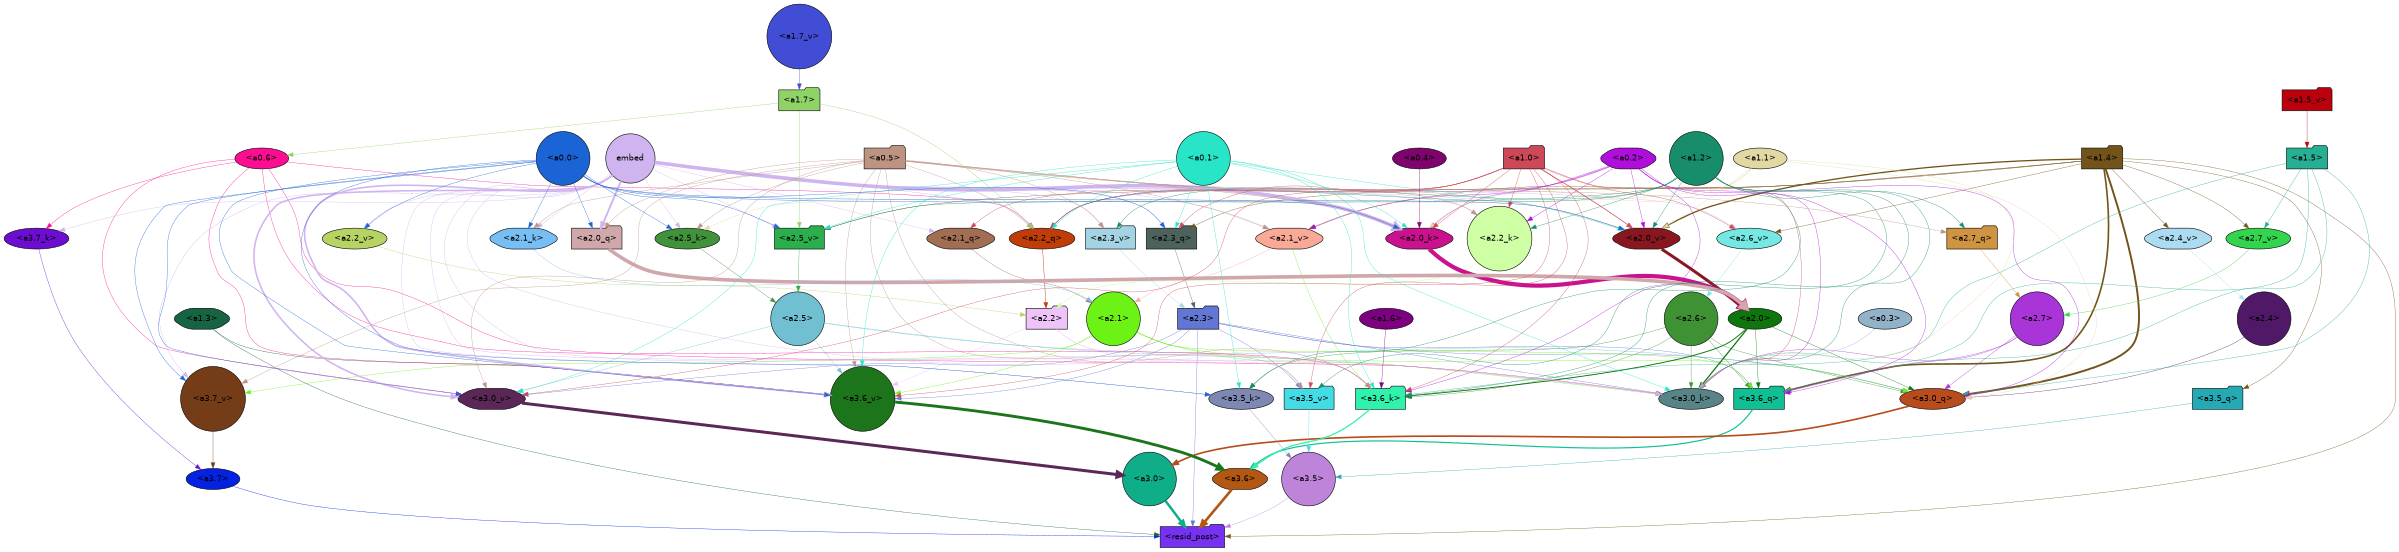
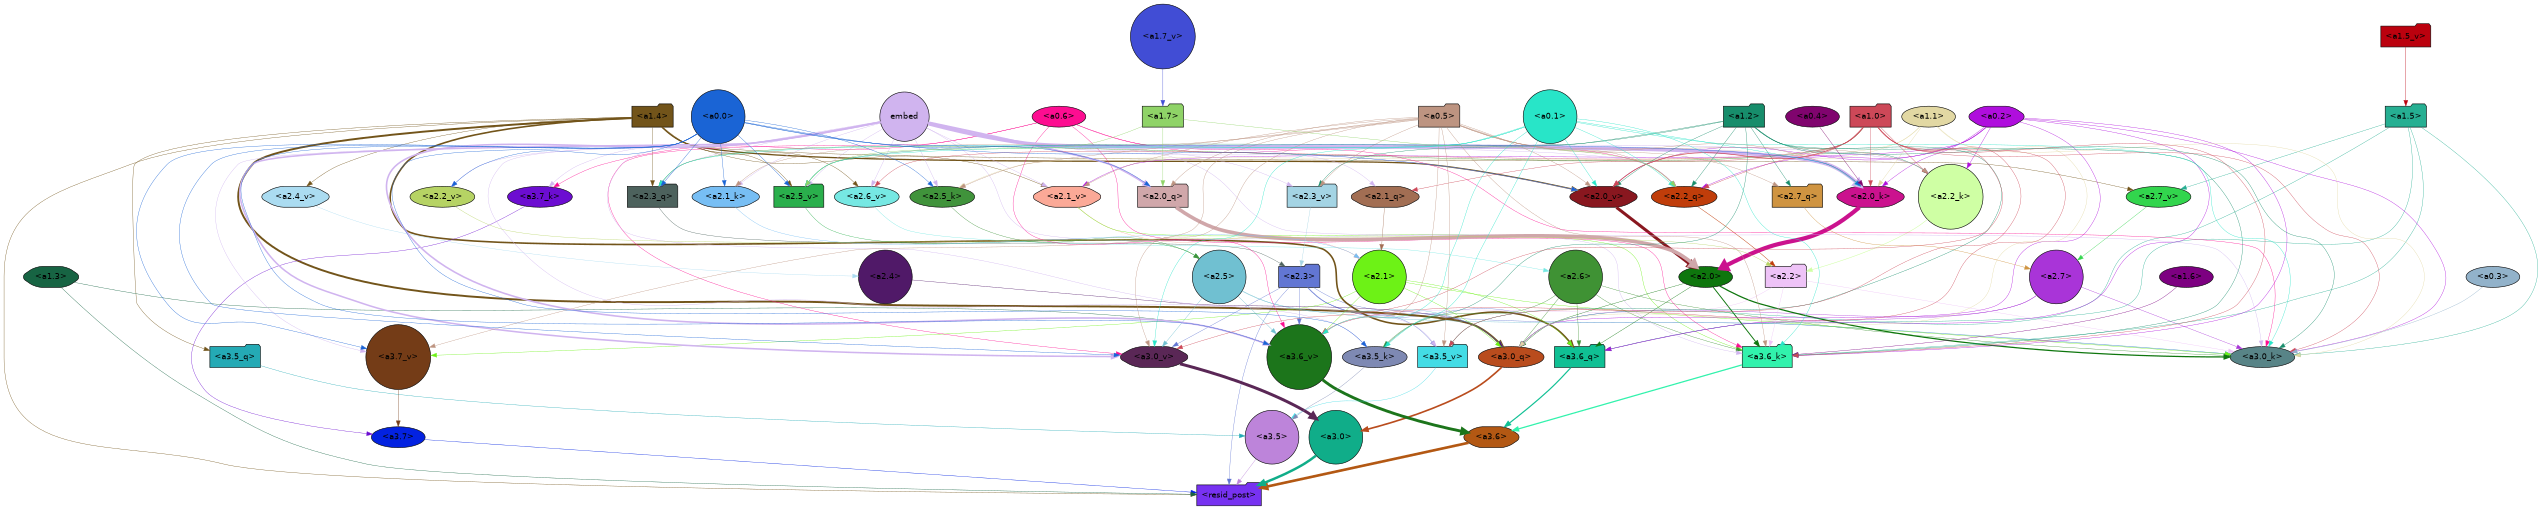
(536, 129) -> (1163, 166)
(1696, 158) -> (1744, 117)
(1340, 189) -> (1263, 153)
